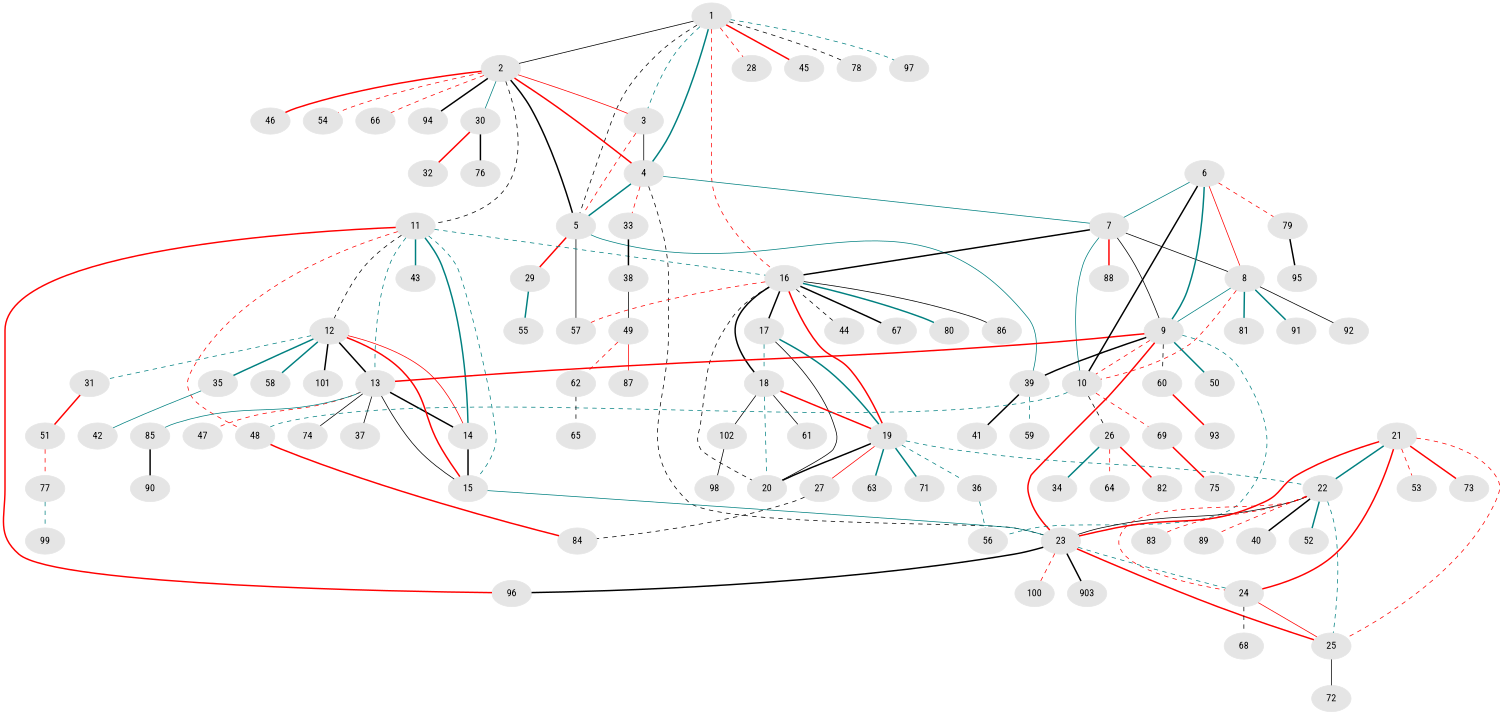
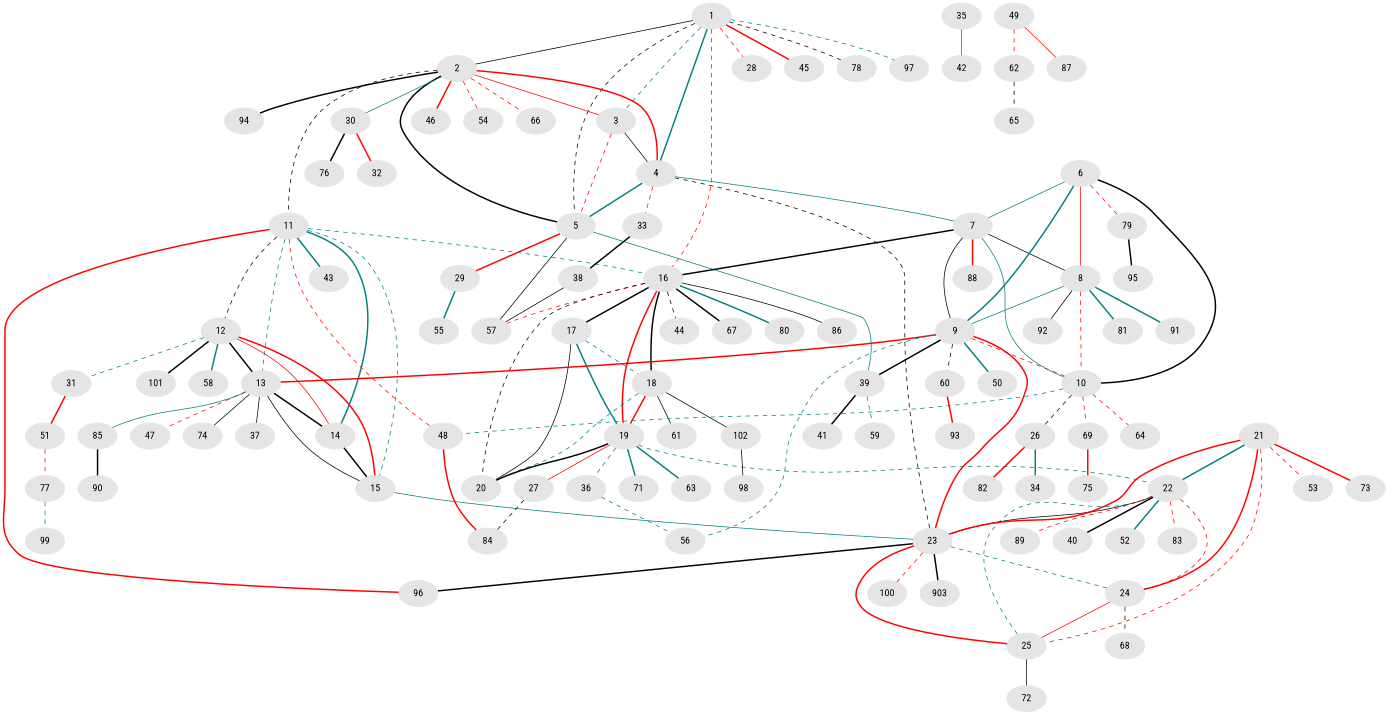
(628, 305) -> (535, 305)
(273, 357) -> none
(1110, 459) -> (1111, 410)
